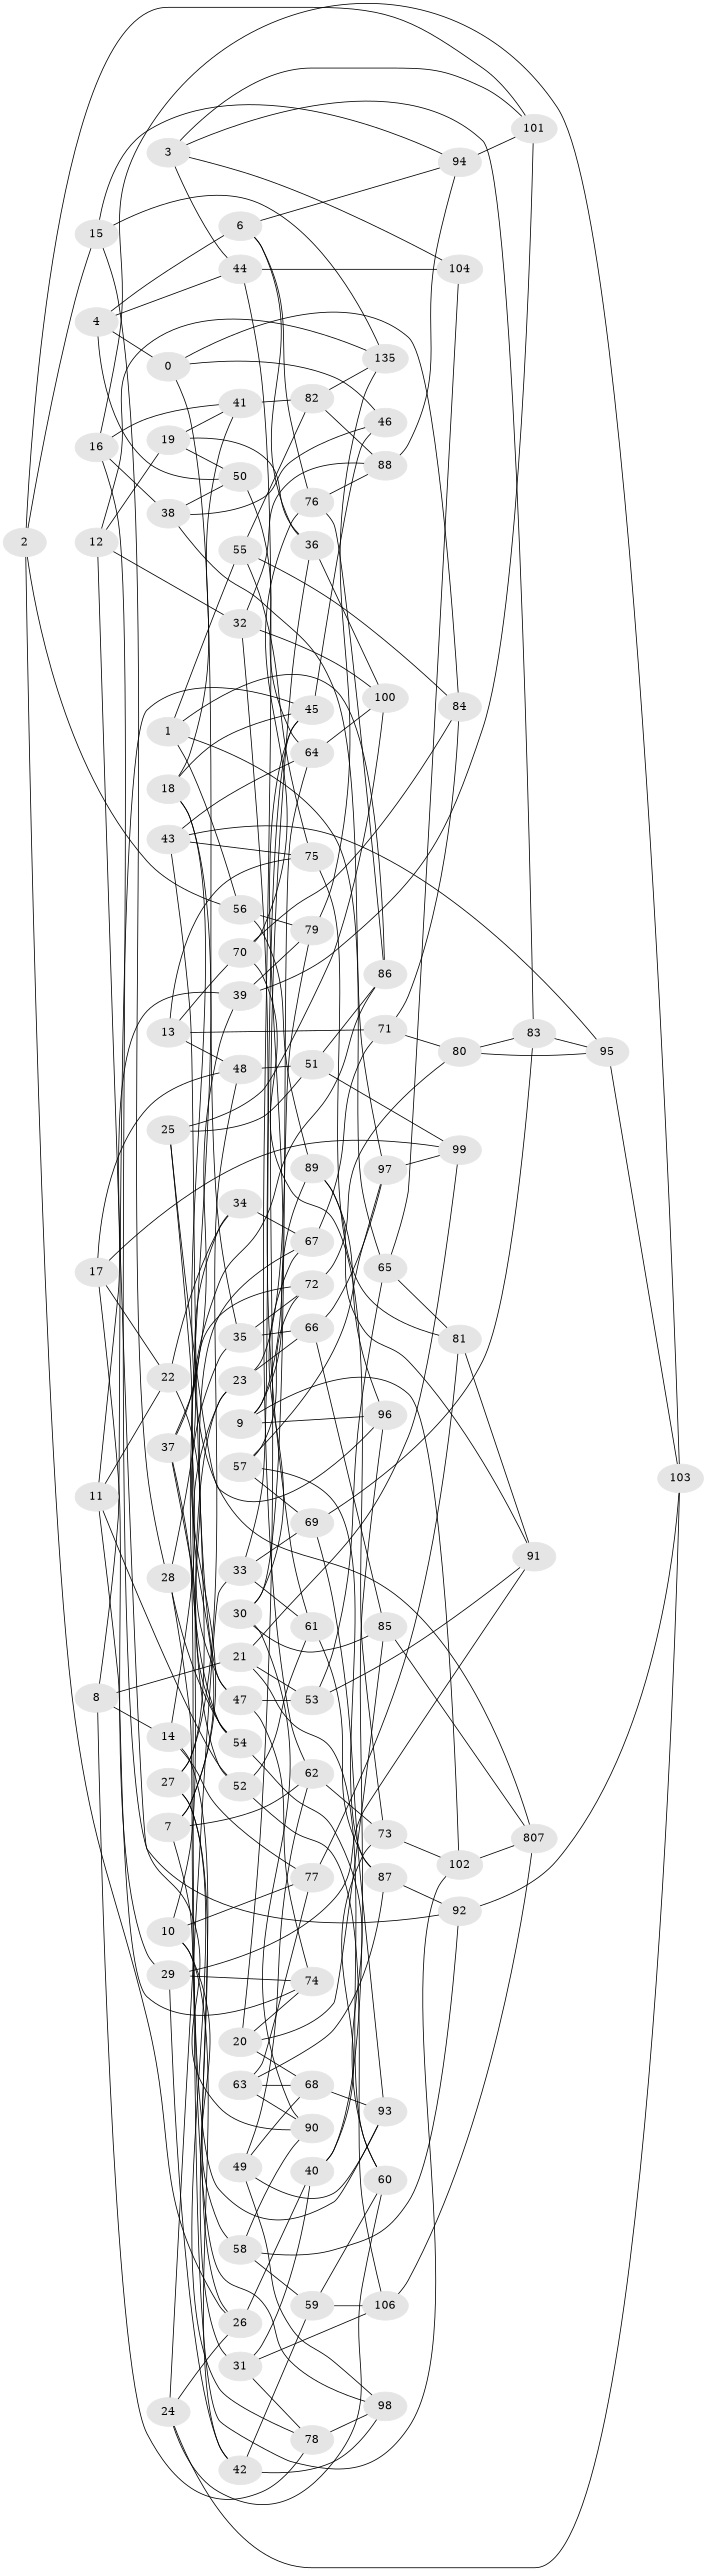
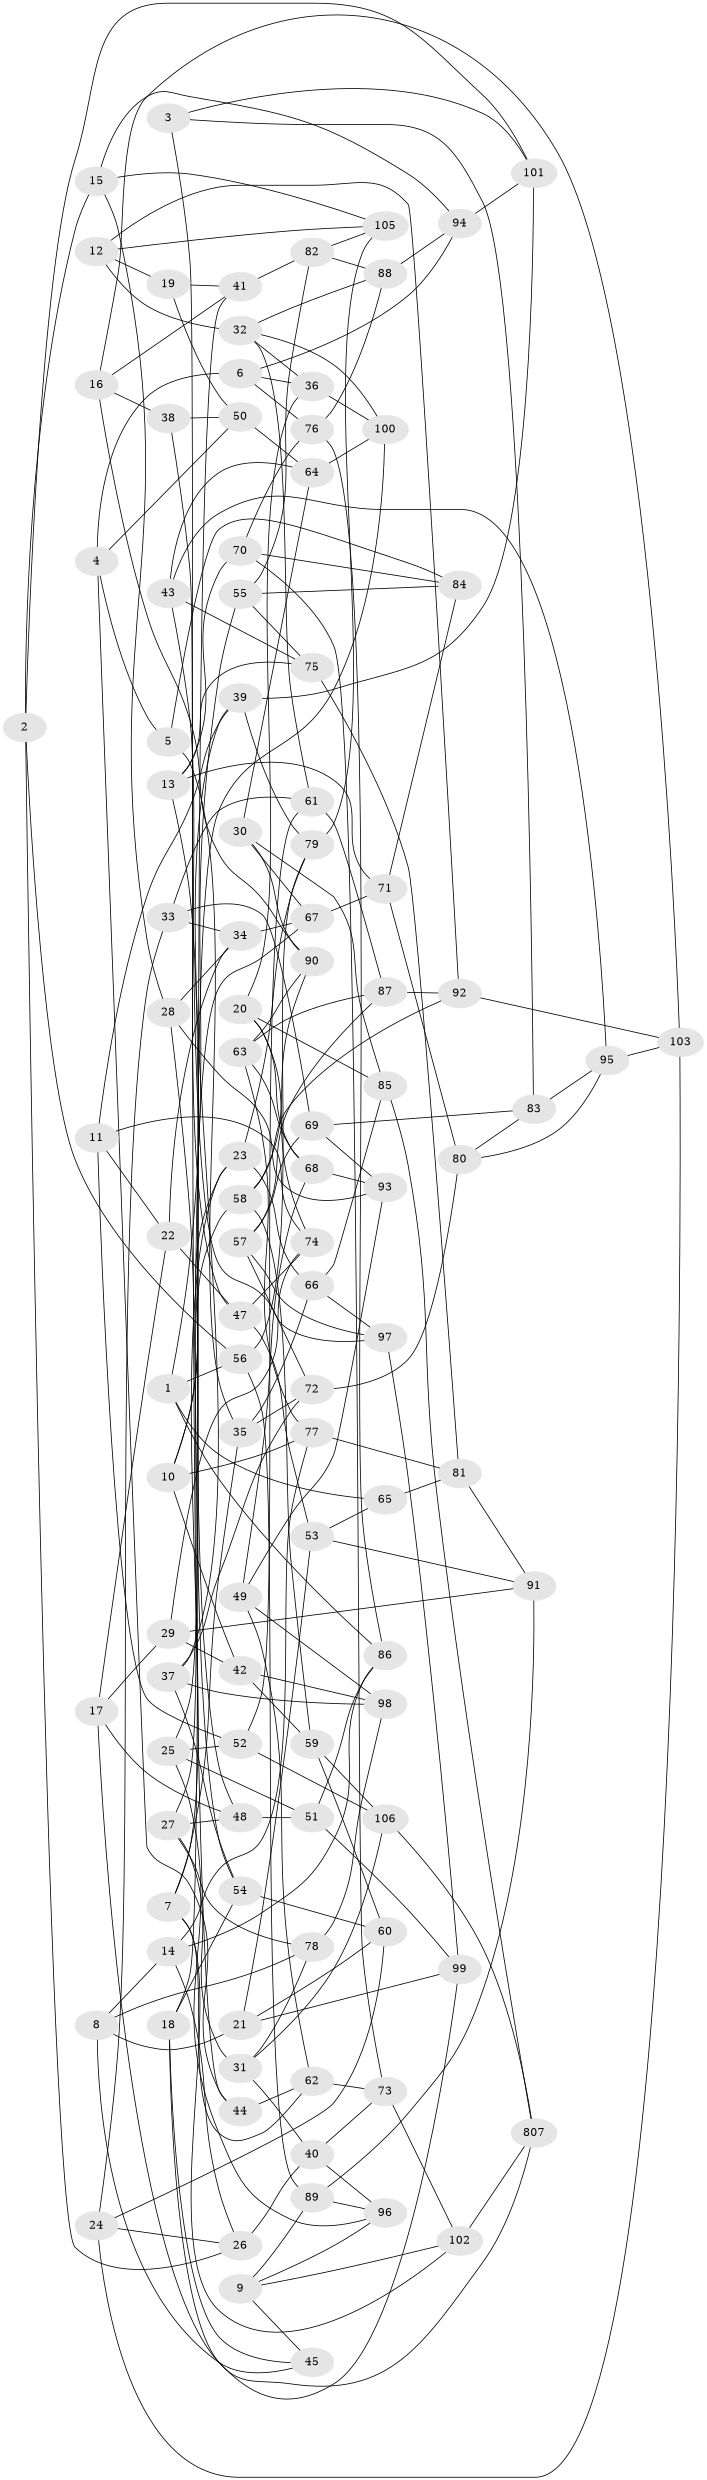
(460, 269) -> none
(385, 359) -> (385, 226)
(169, 367) -> (169, 742)
(385, 423) -> none
(261, 455) -> (275, 358)
(268, 1138) -> (209, 928)
